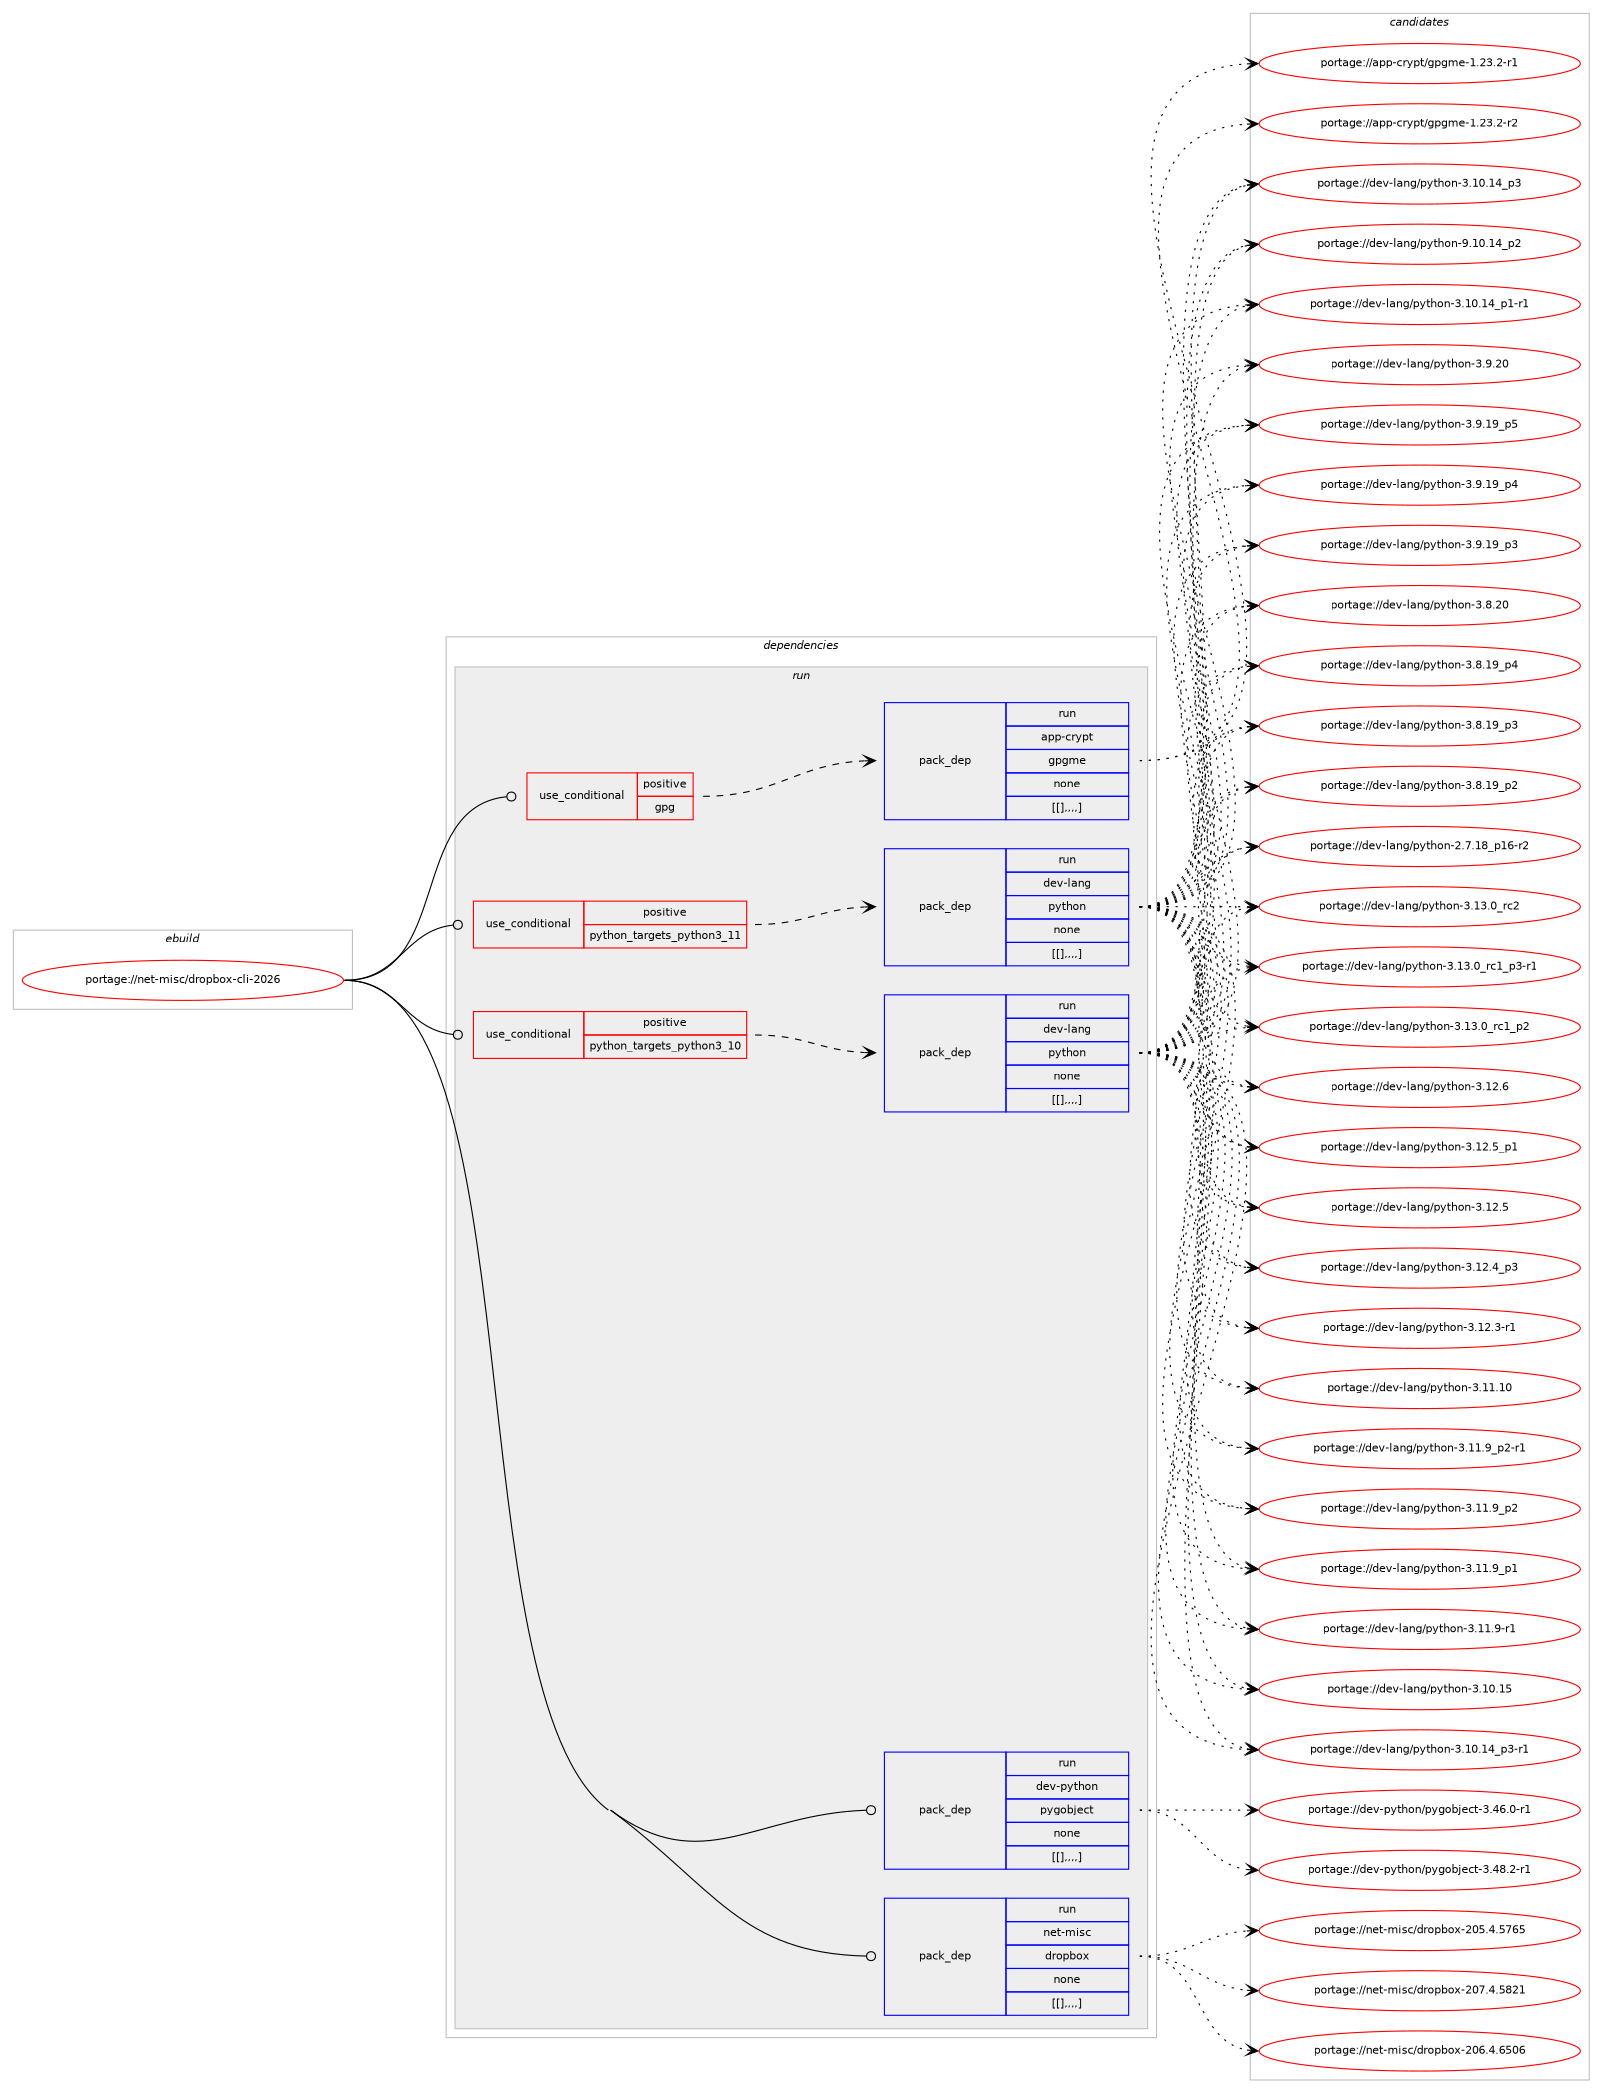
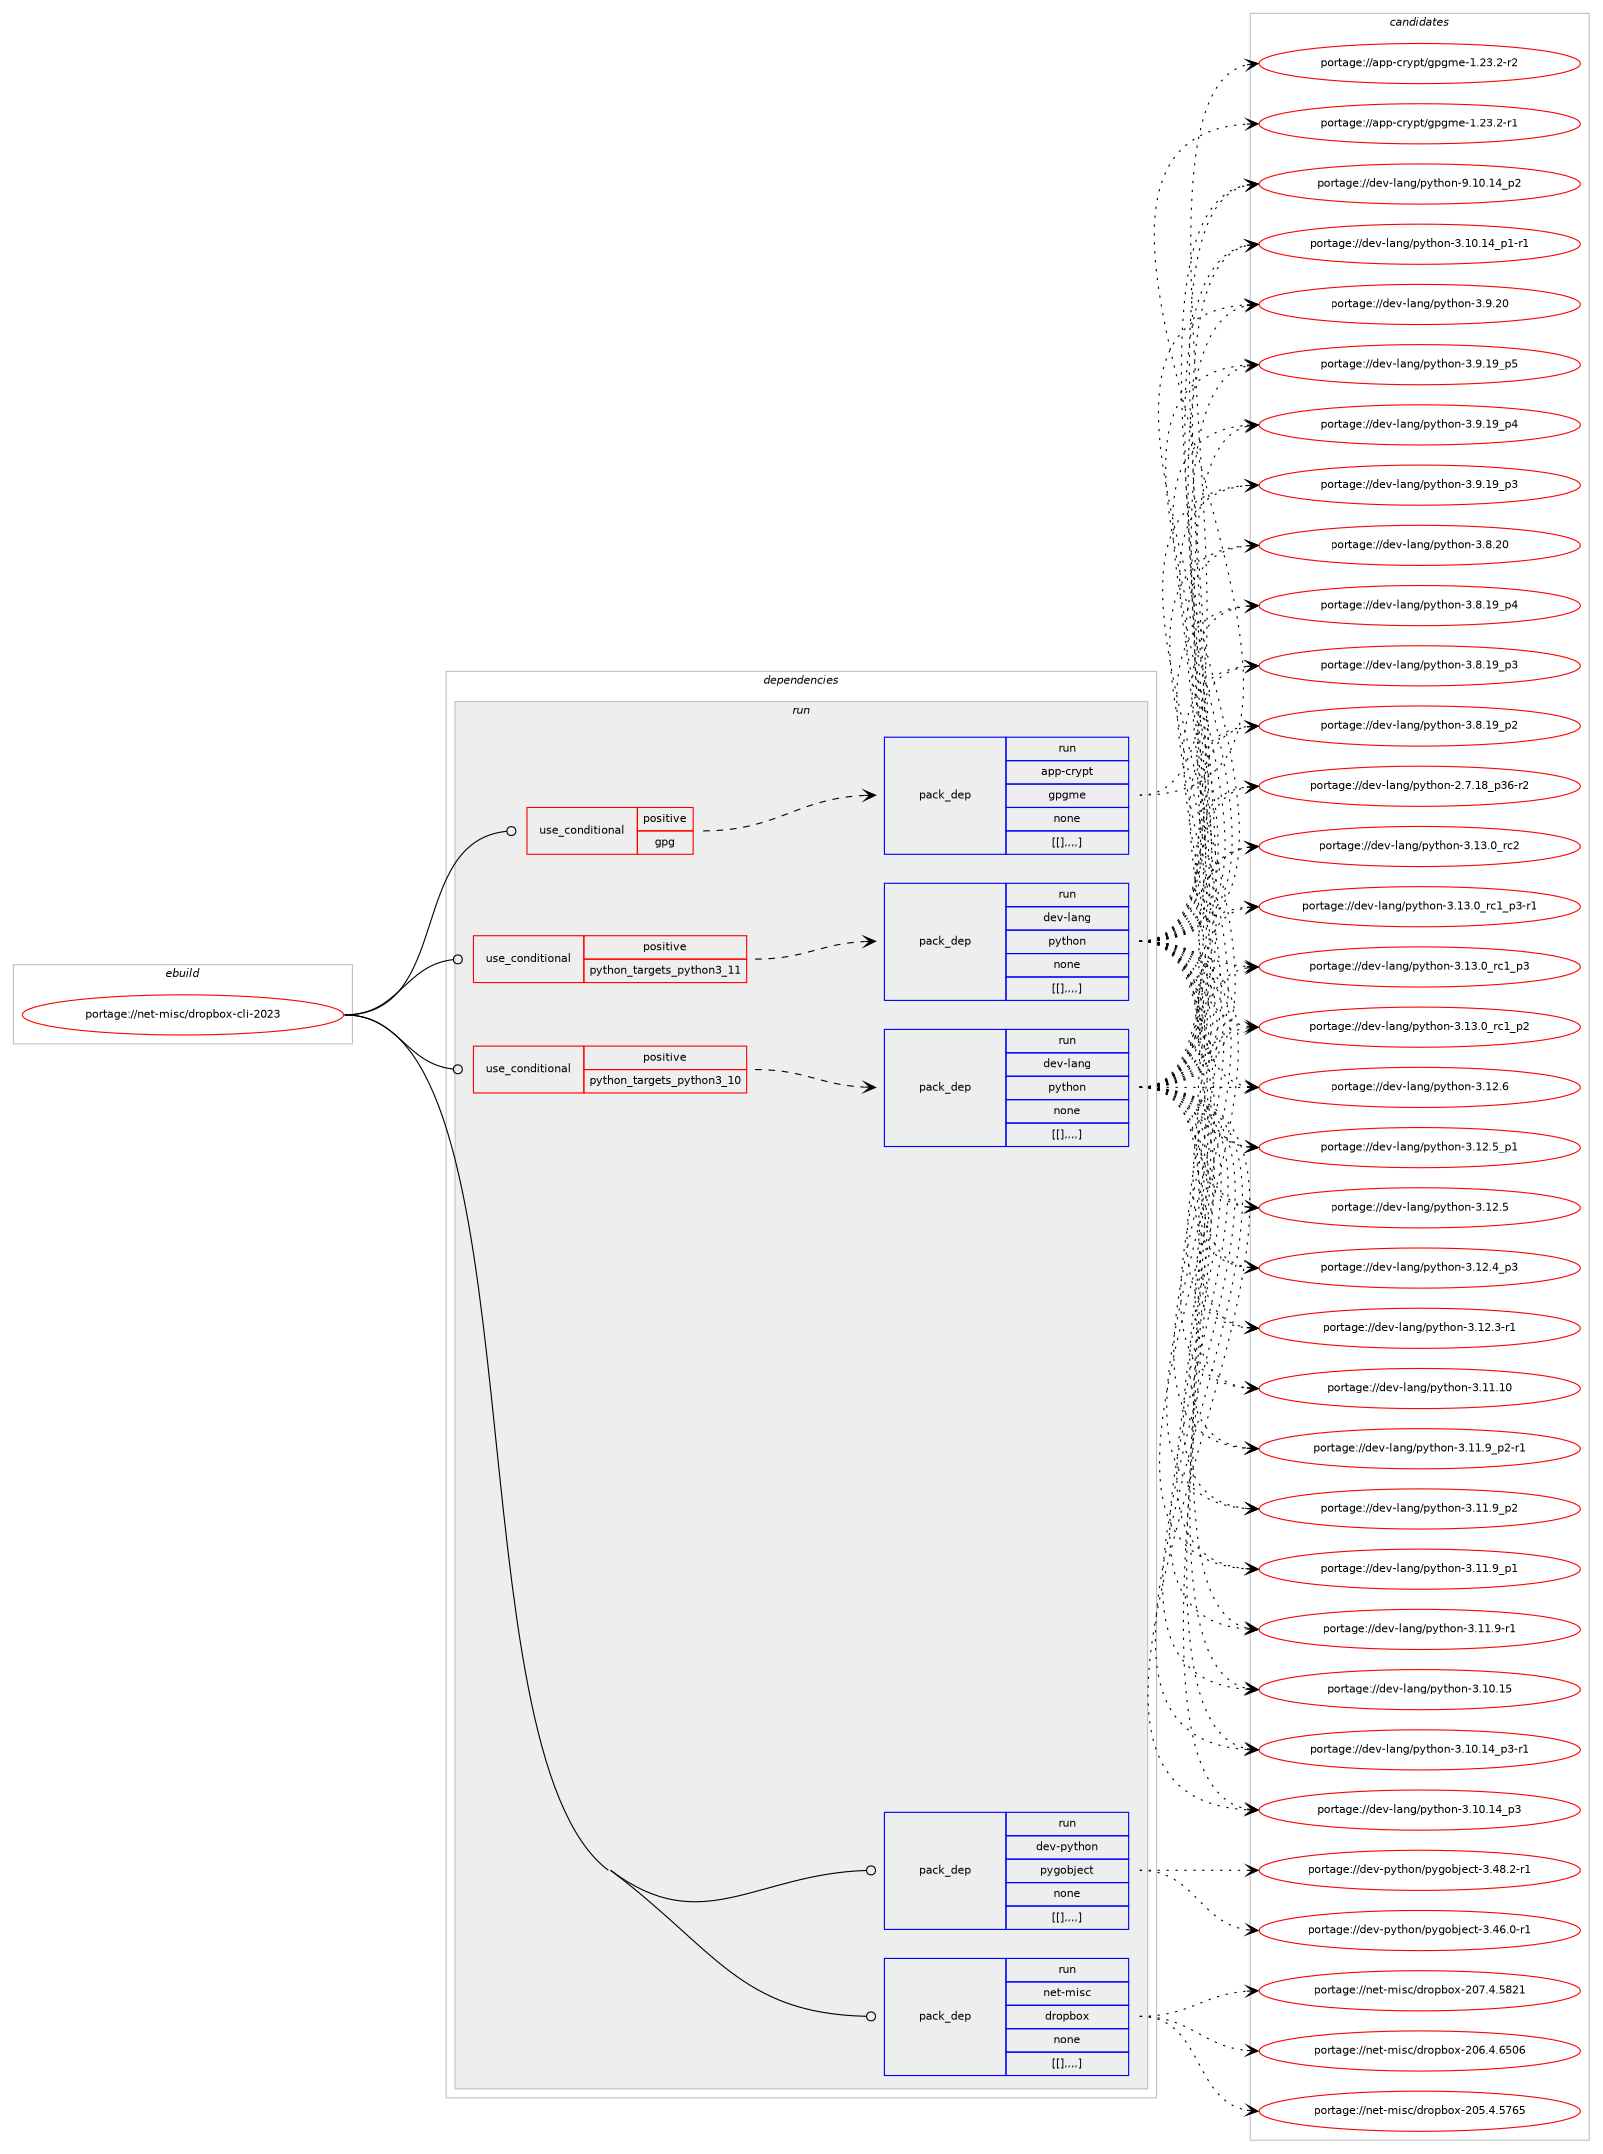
(1420, 846) -> (1420, 786)
none -> (1420, 967)
(183, 980) -> (183, 1015)
